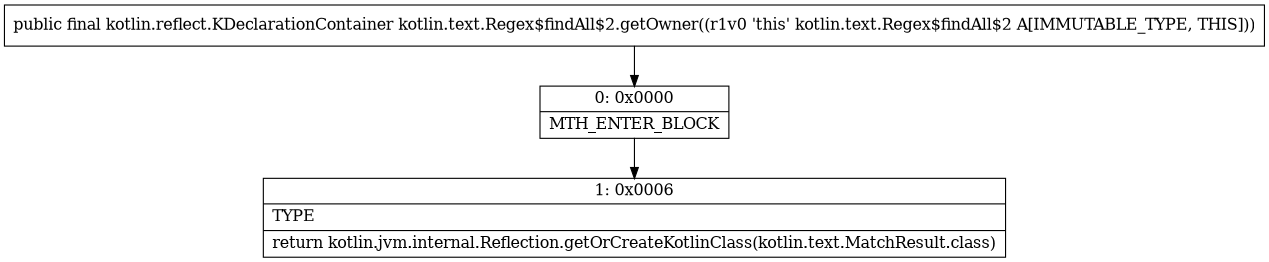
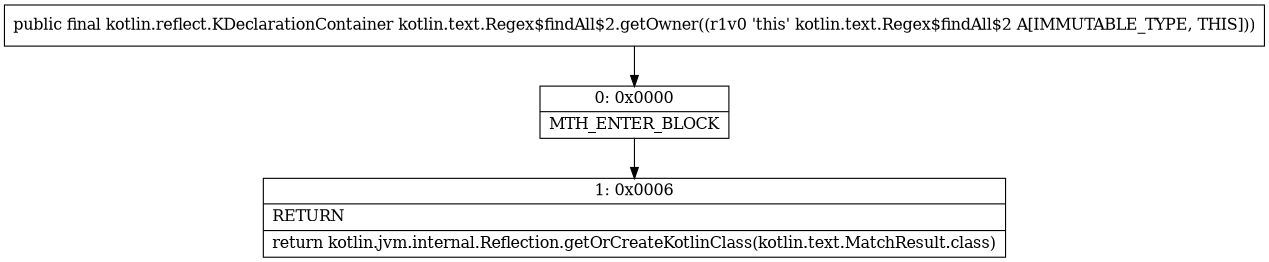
(294, 217) -> (308, 217)
